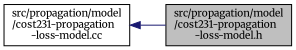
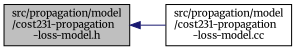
(153, 25) -> (153, 25)
